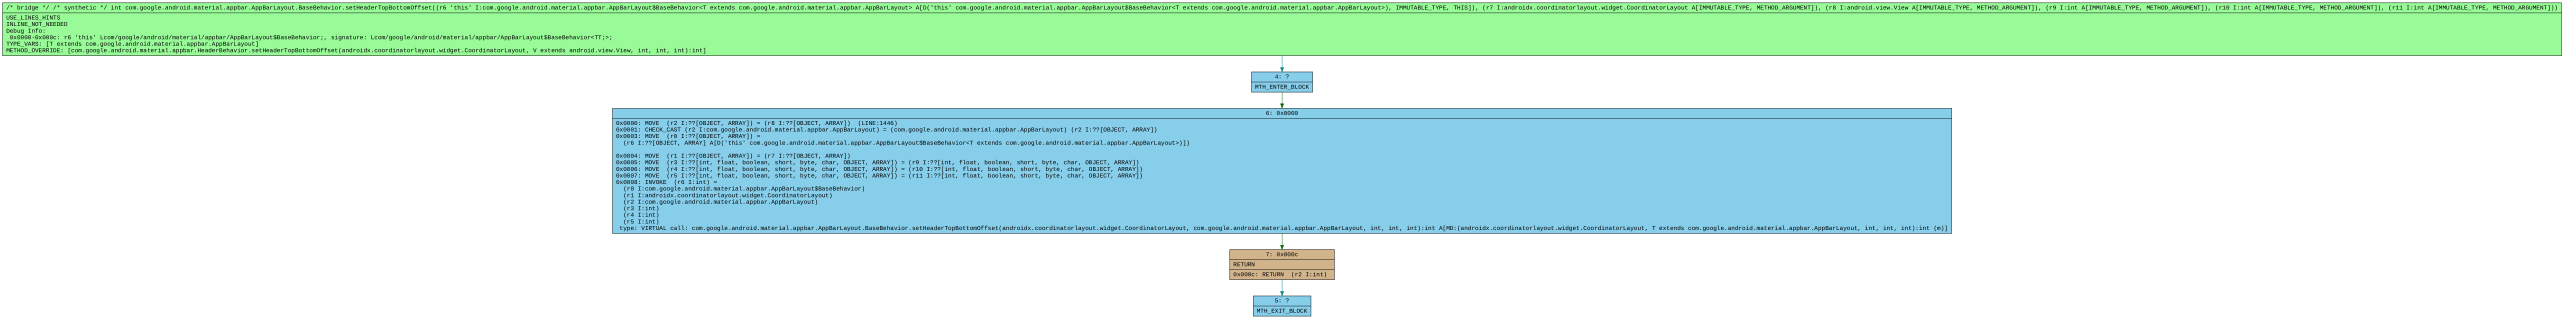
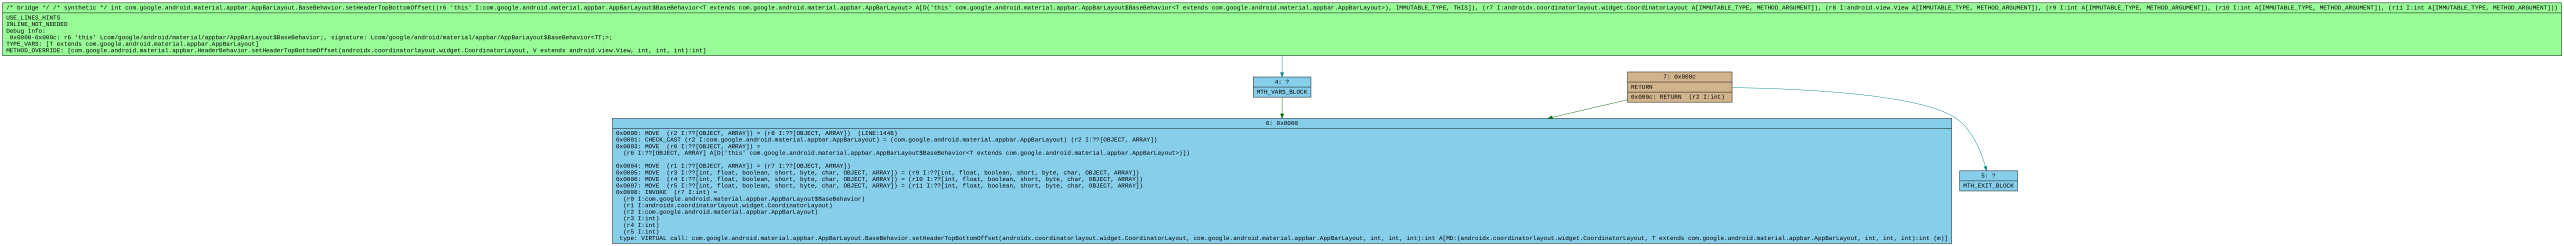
(1282, 87) -> (1282, 92)
(668, 182) -> (668, 192)
(1282, 239) -> (1590, 109)
